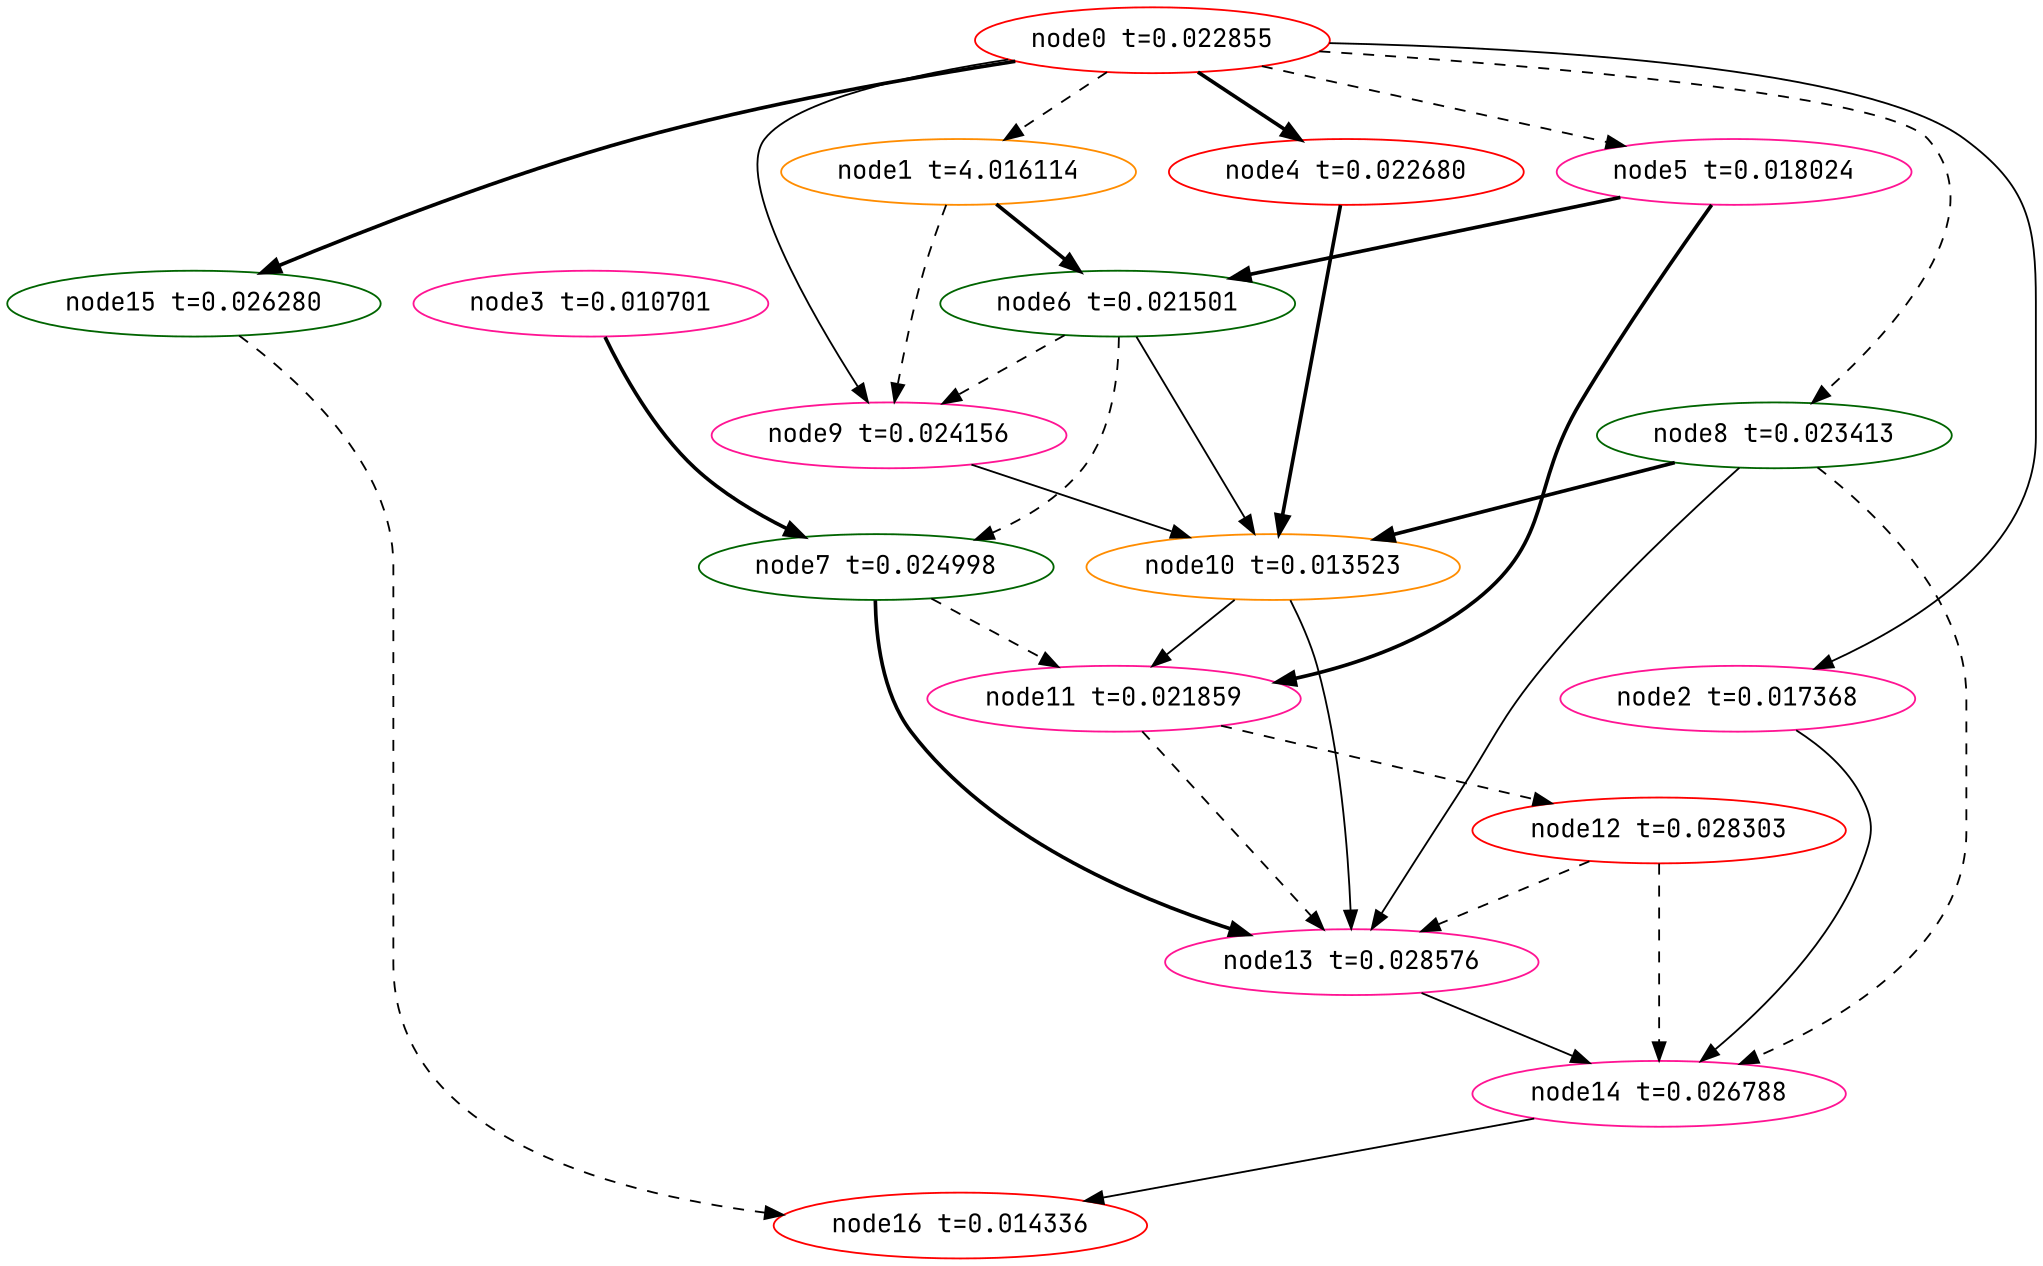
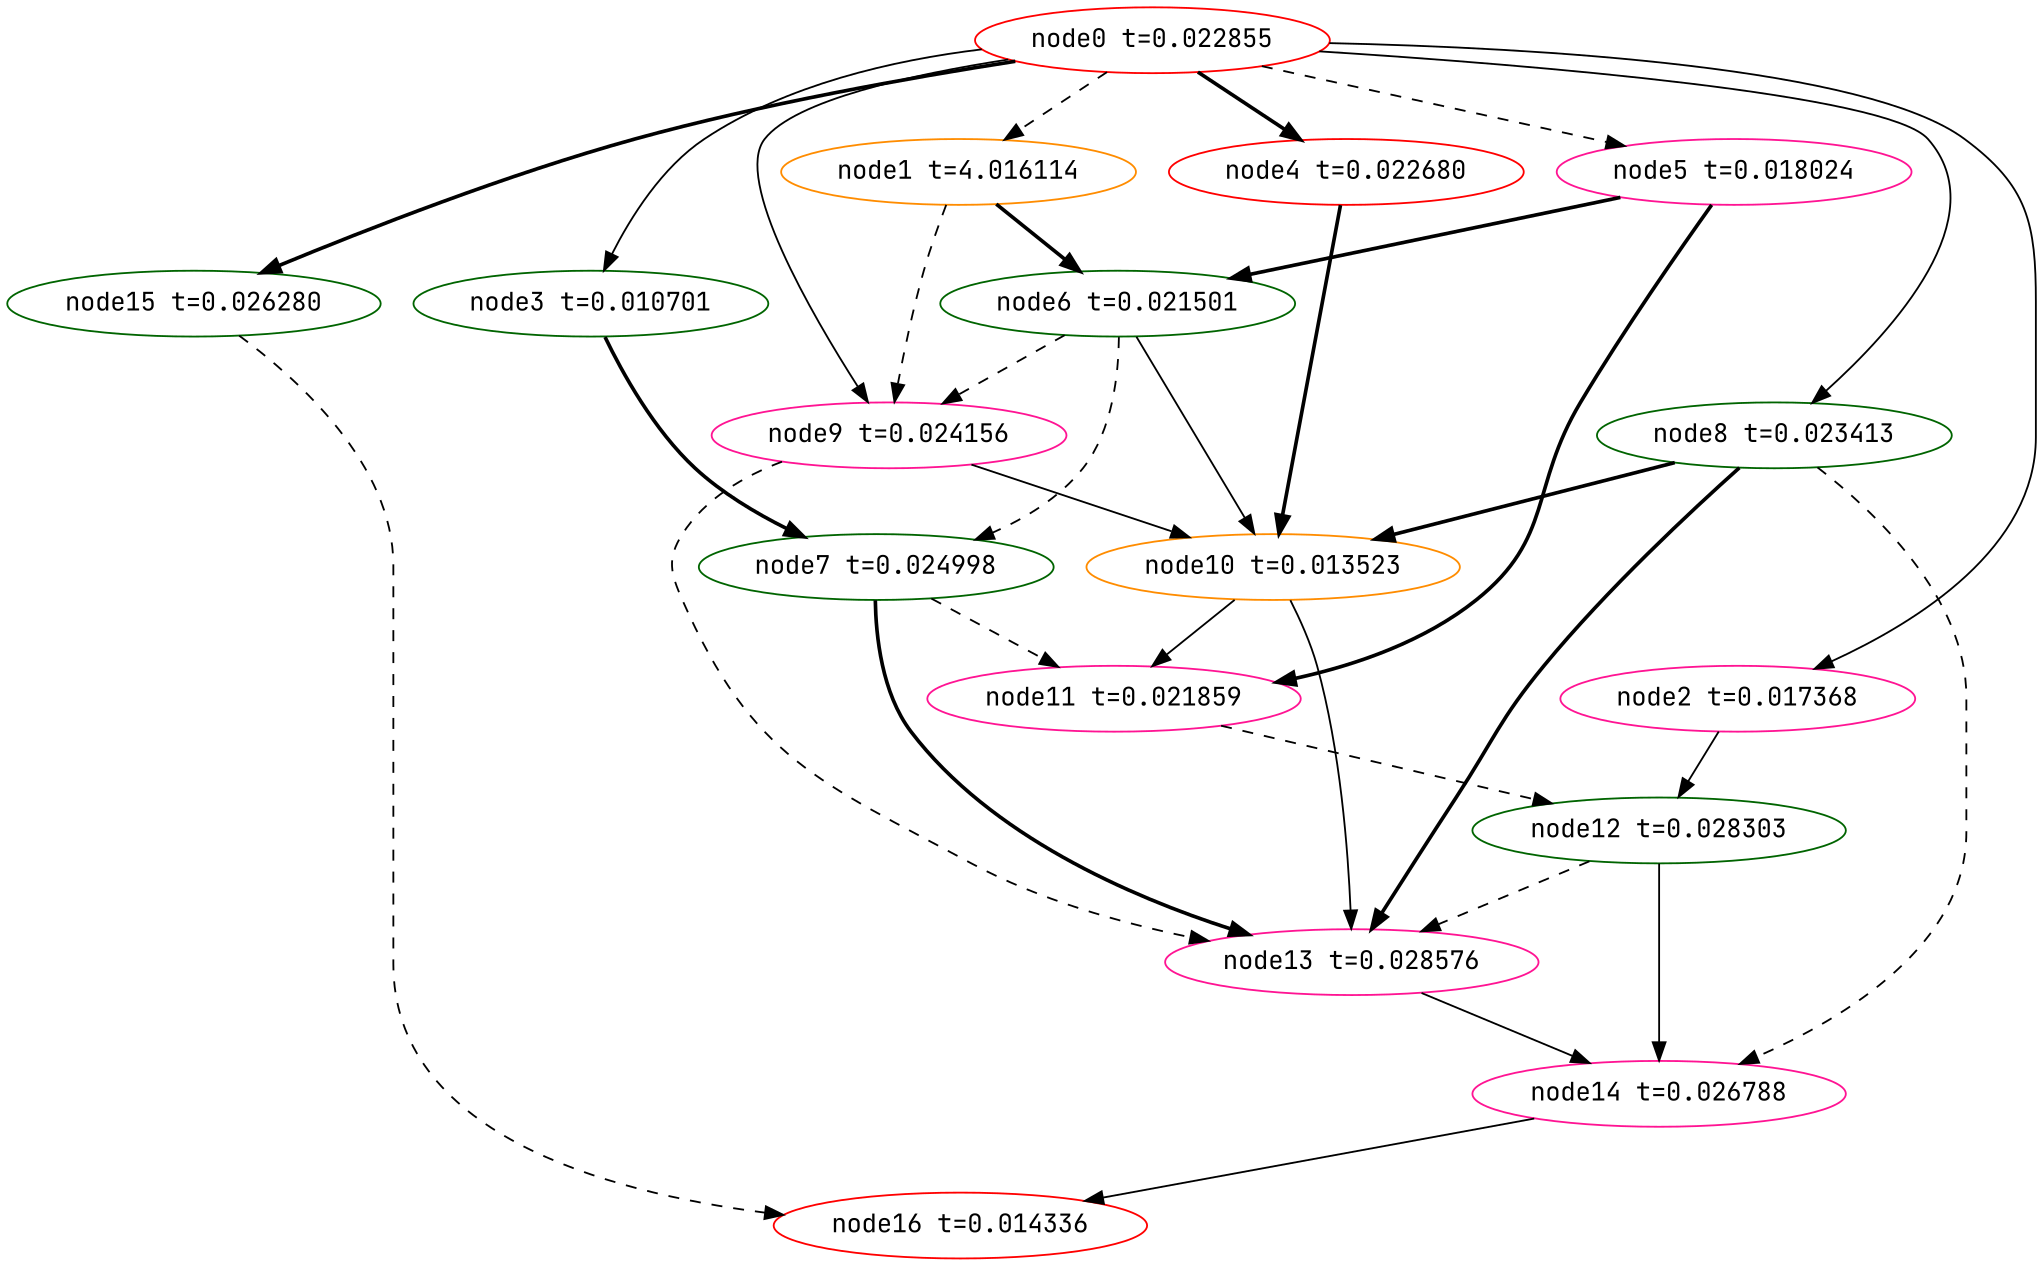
none -> (820, 85)
(1776, 95) -> (1776, 95)
(591, 304) -> (591, 304)
(1538, 673) -> (1538, 673)
(1227, 824) -> (813, 773)
(1659, 830) -> (1659, 830)
(1846, 897) -> (1704, 756)
(1659, 953) -> (1659, 953)
